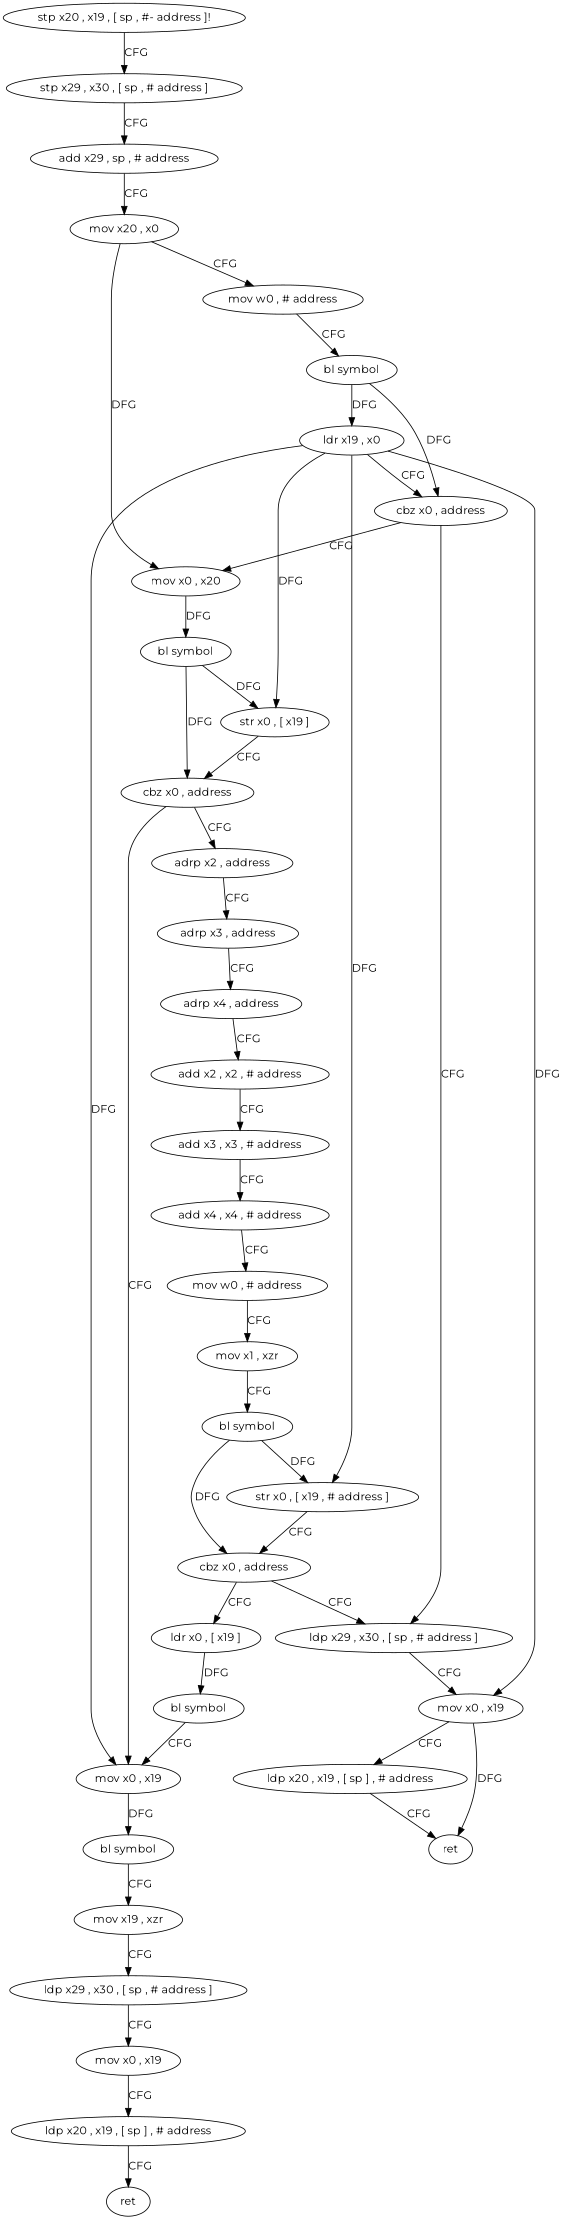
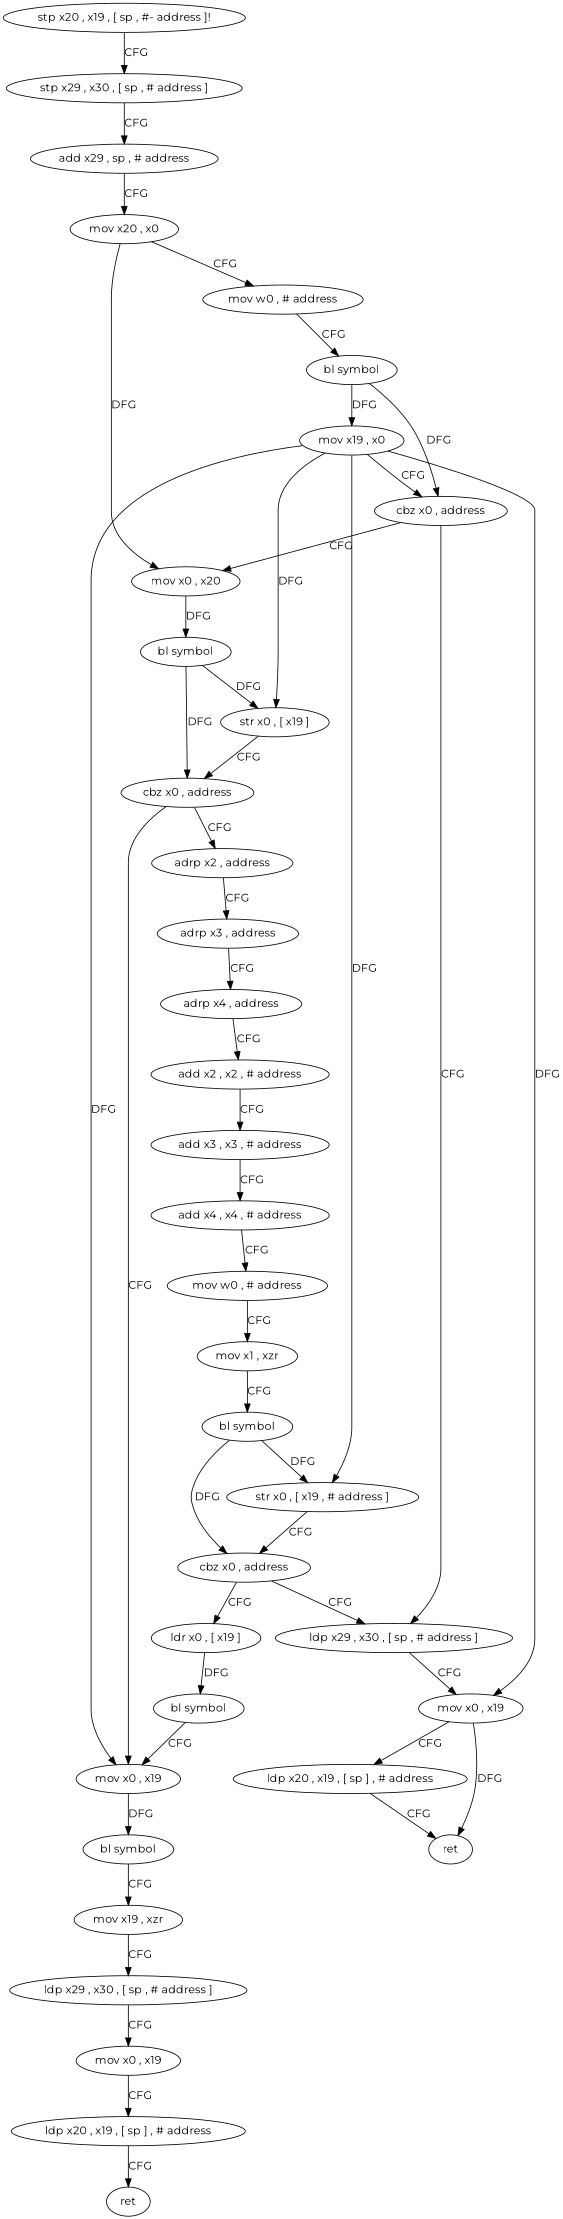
(352, 440) -> (352, 440)
